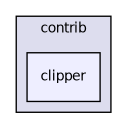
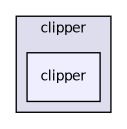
(64, 29) -> (64, 29)
